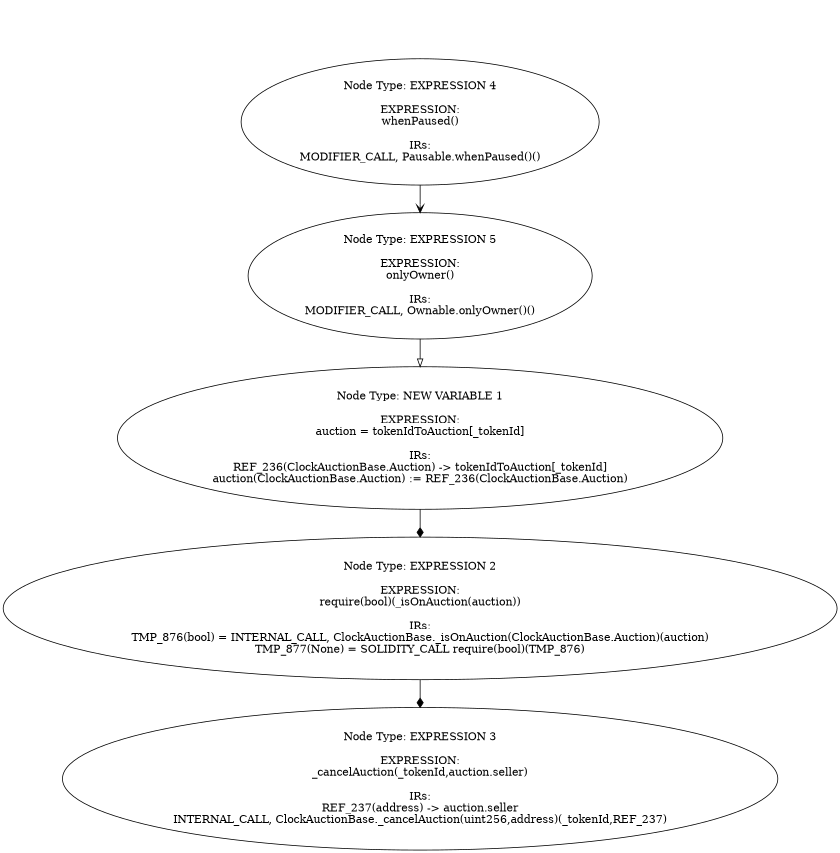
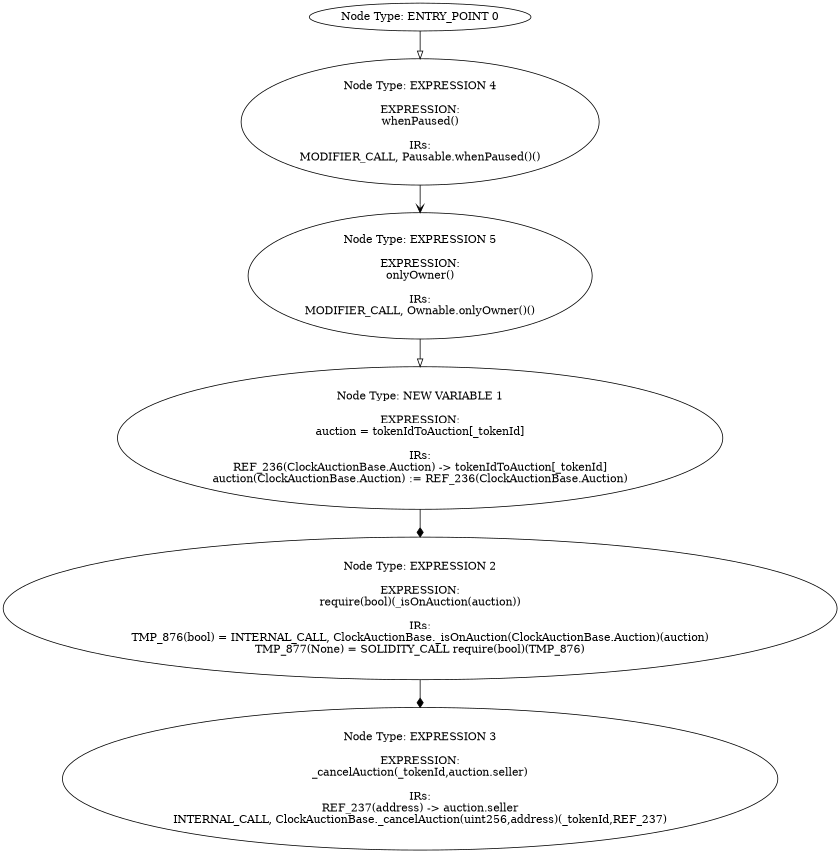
none -> (420, 17)
